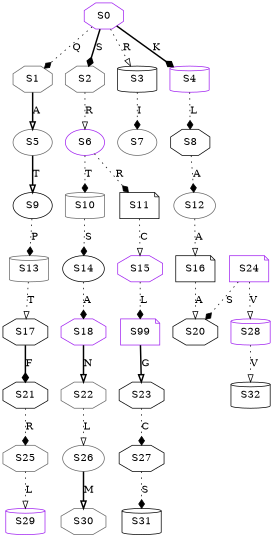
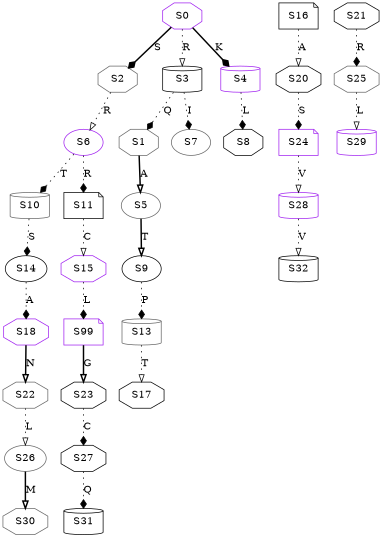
(72, 45) -> (163, 107)
(195, 206) -> none
(225, 297) -> (299, 106)
(25, 359) -> none
(145, 490) -> (88, 490)
